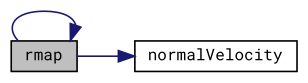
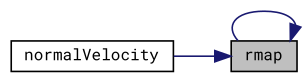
(98, 56) -> (194, 56)
